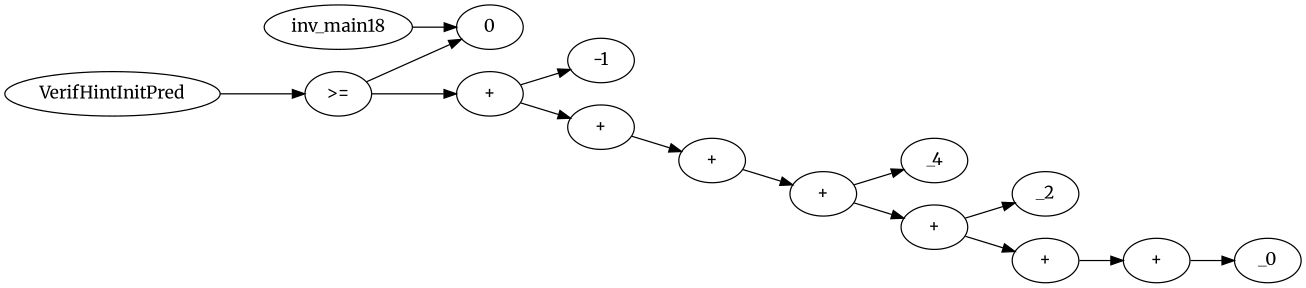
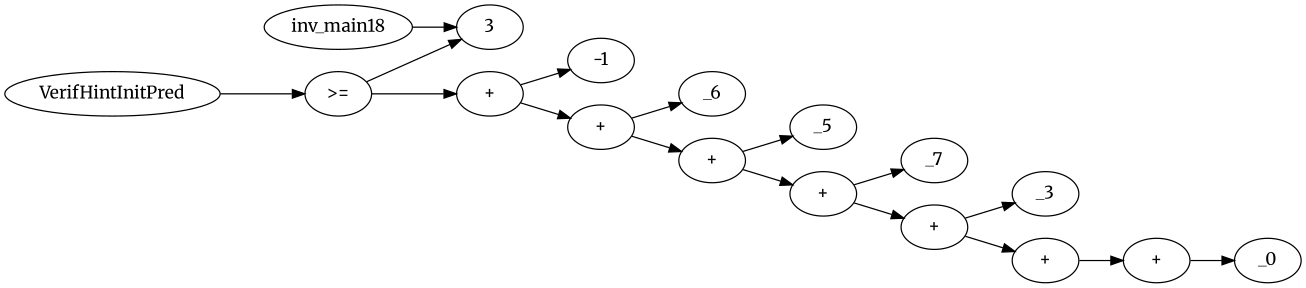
(490, 27) -> (490, 27)
none -> (712, 94)
none -> (823, 127)
(934, 161) -> (934, 161)
(1046, 194) -> (1046, 194)
